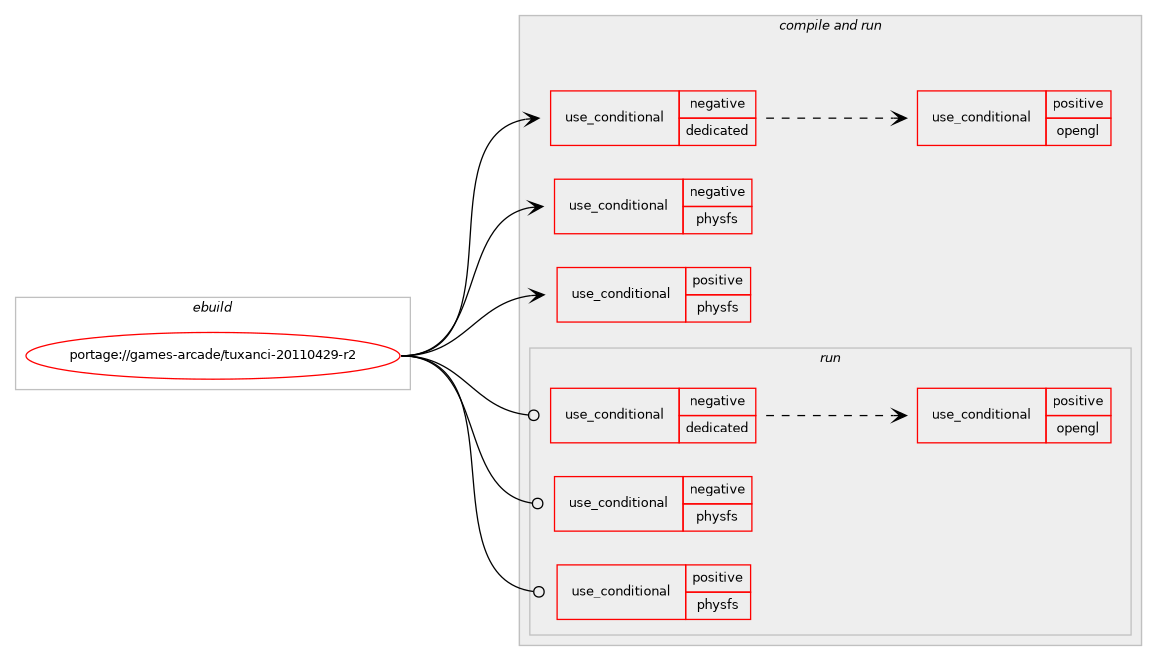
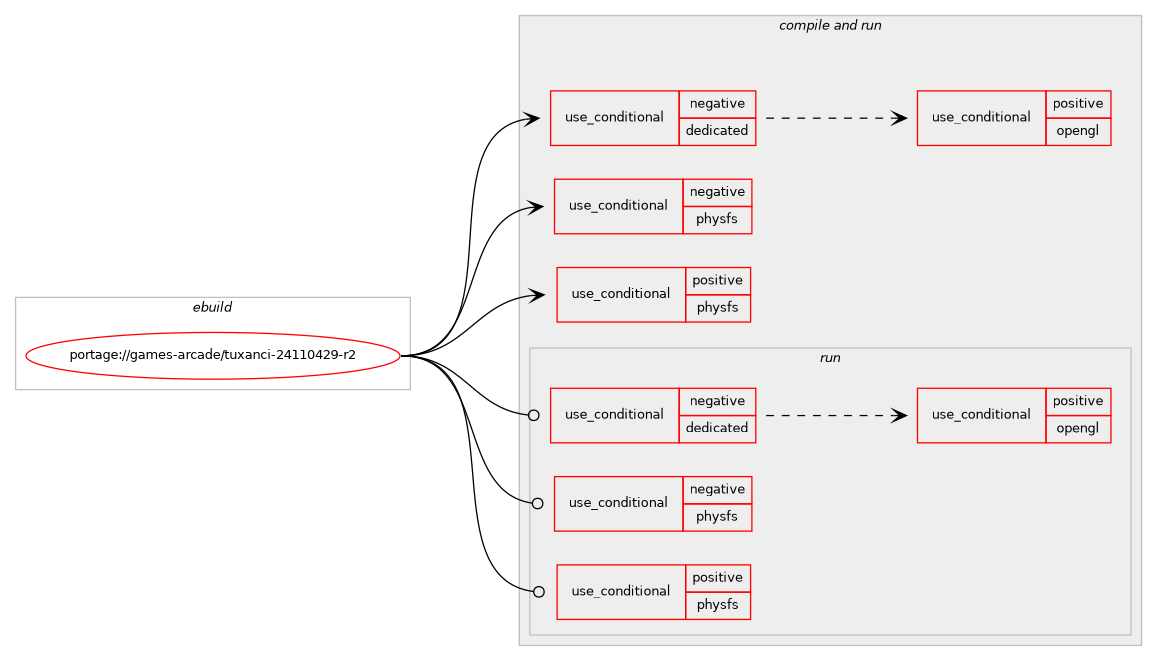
(213, 356) -> (213, 356)
